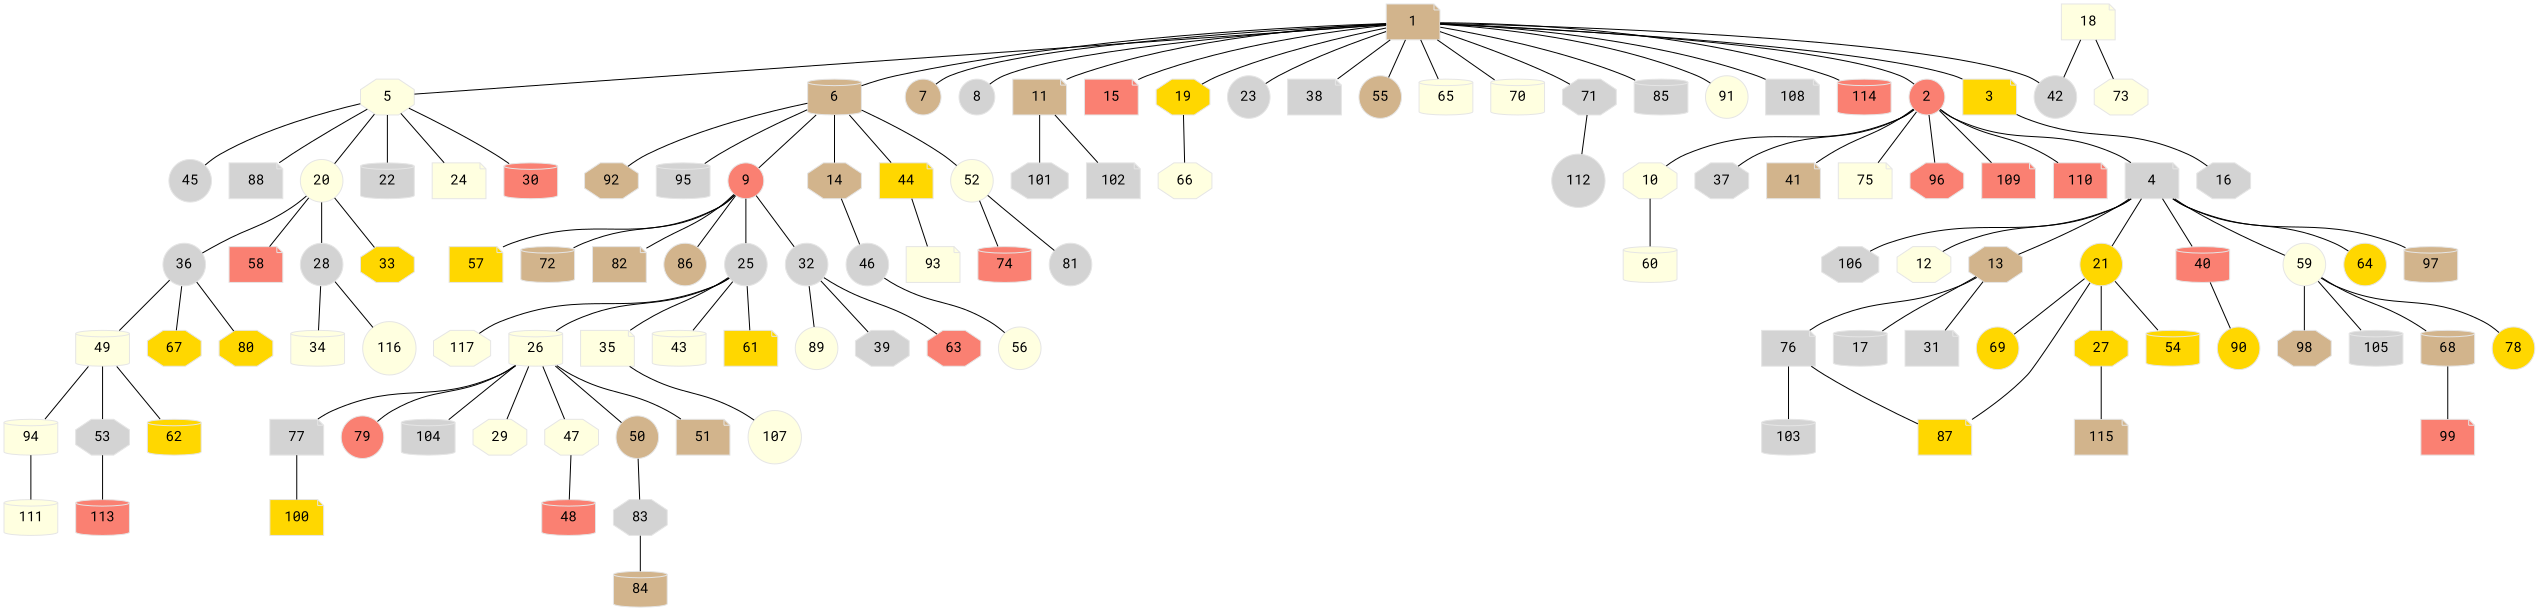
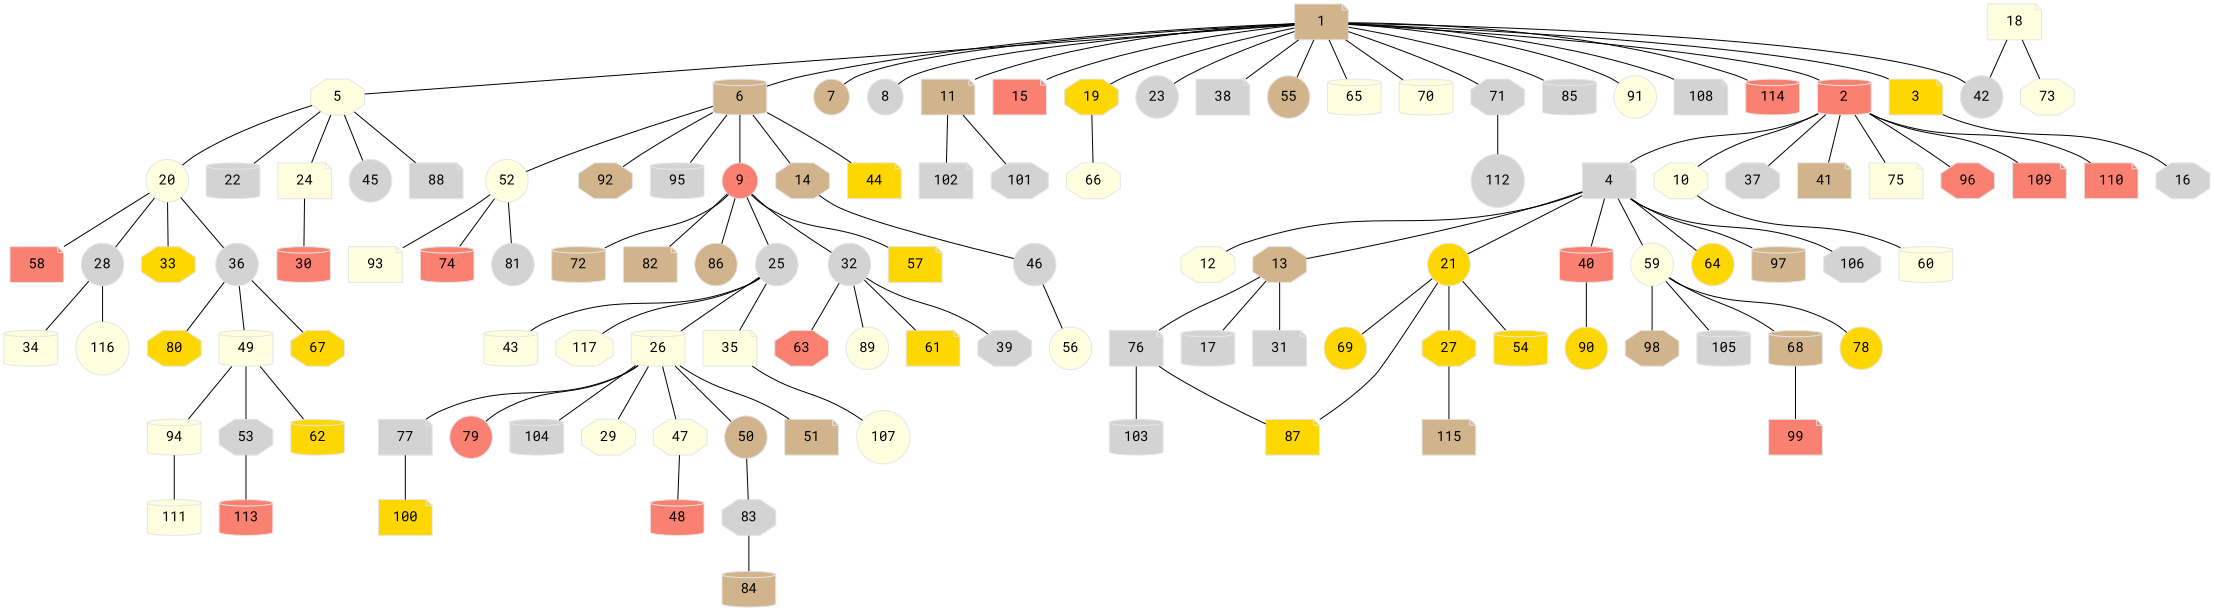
(1927, 97) -> (1844, 97)
(460, 134) -> (304, 223)
(920, 223) -> (447, 222)
(748, 308) -> (890, 305)
